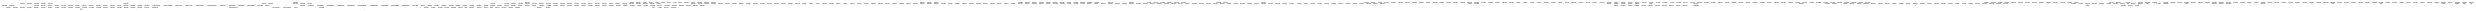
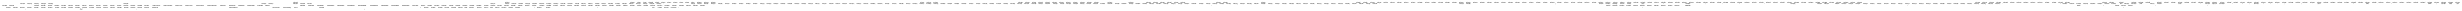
(2304, 2) -> none
(1278, 4) -> none
